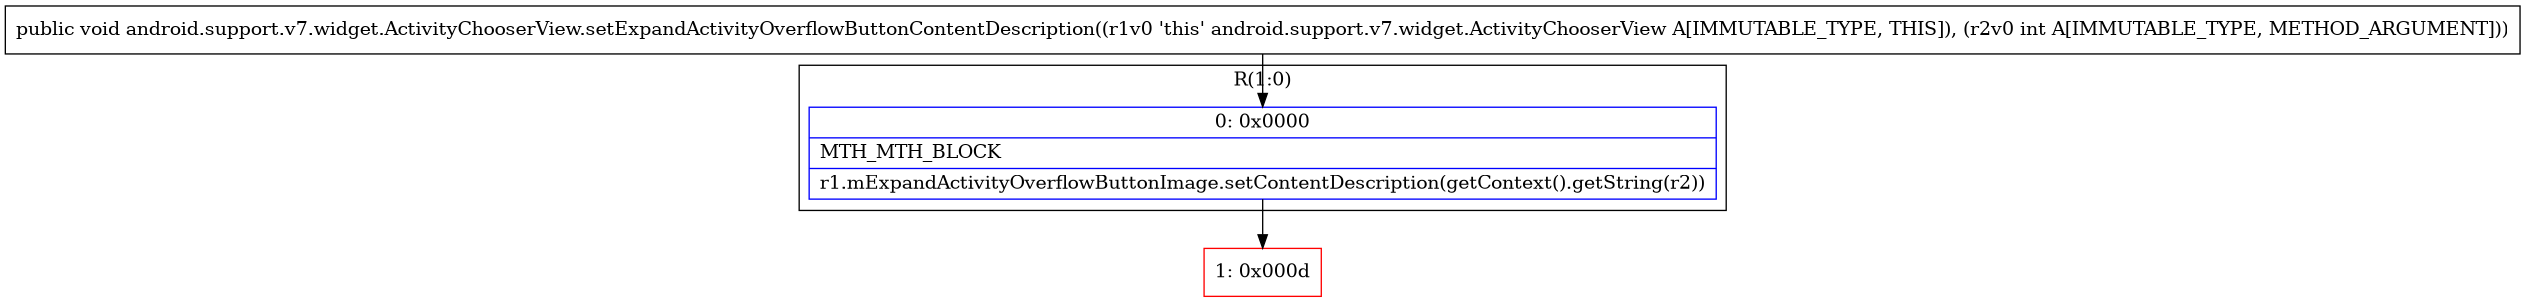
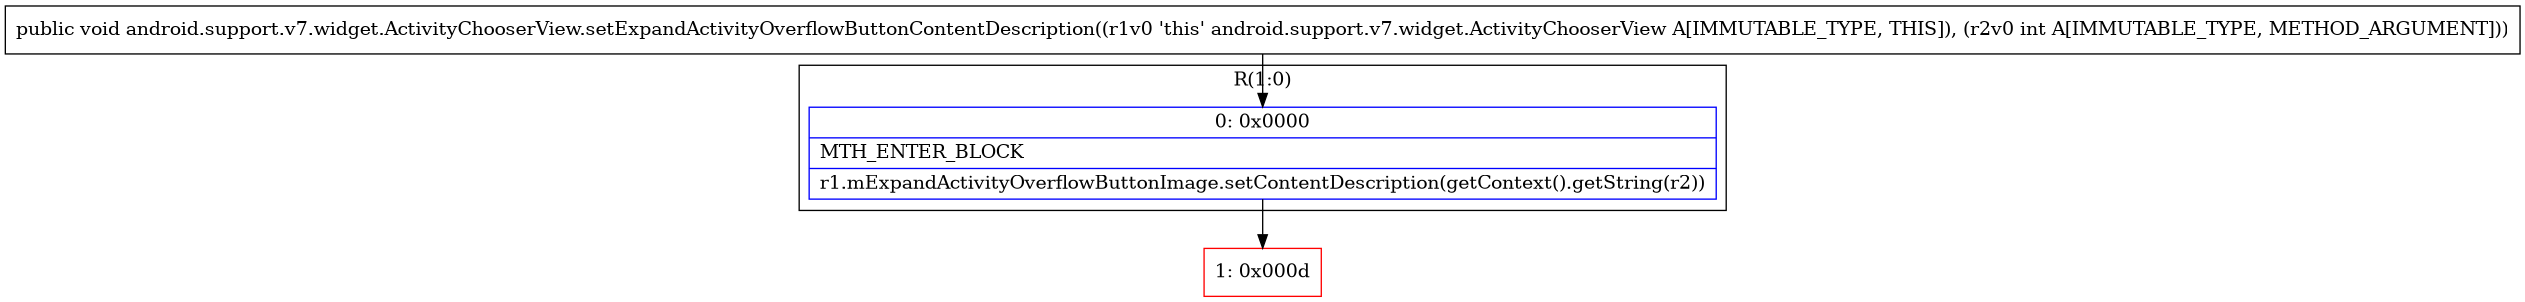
(910, 153) -> (922, 153)
